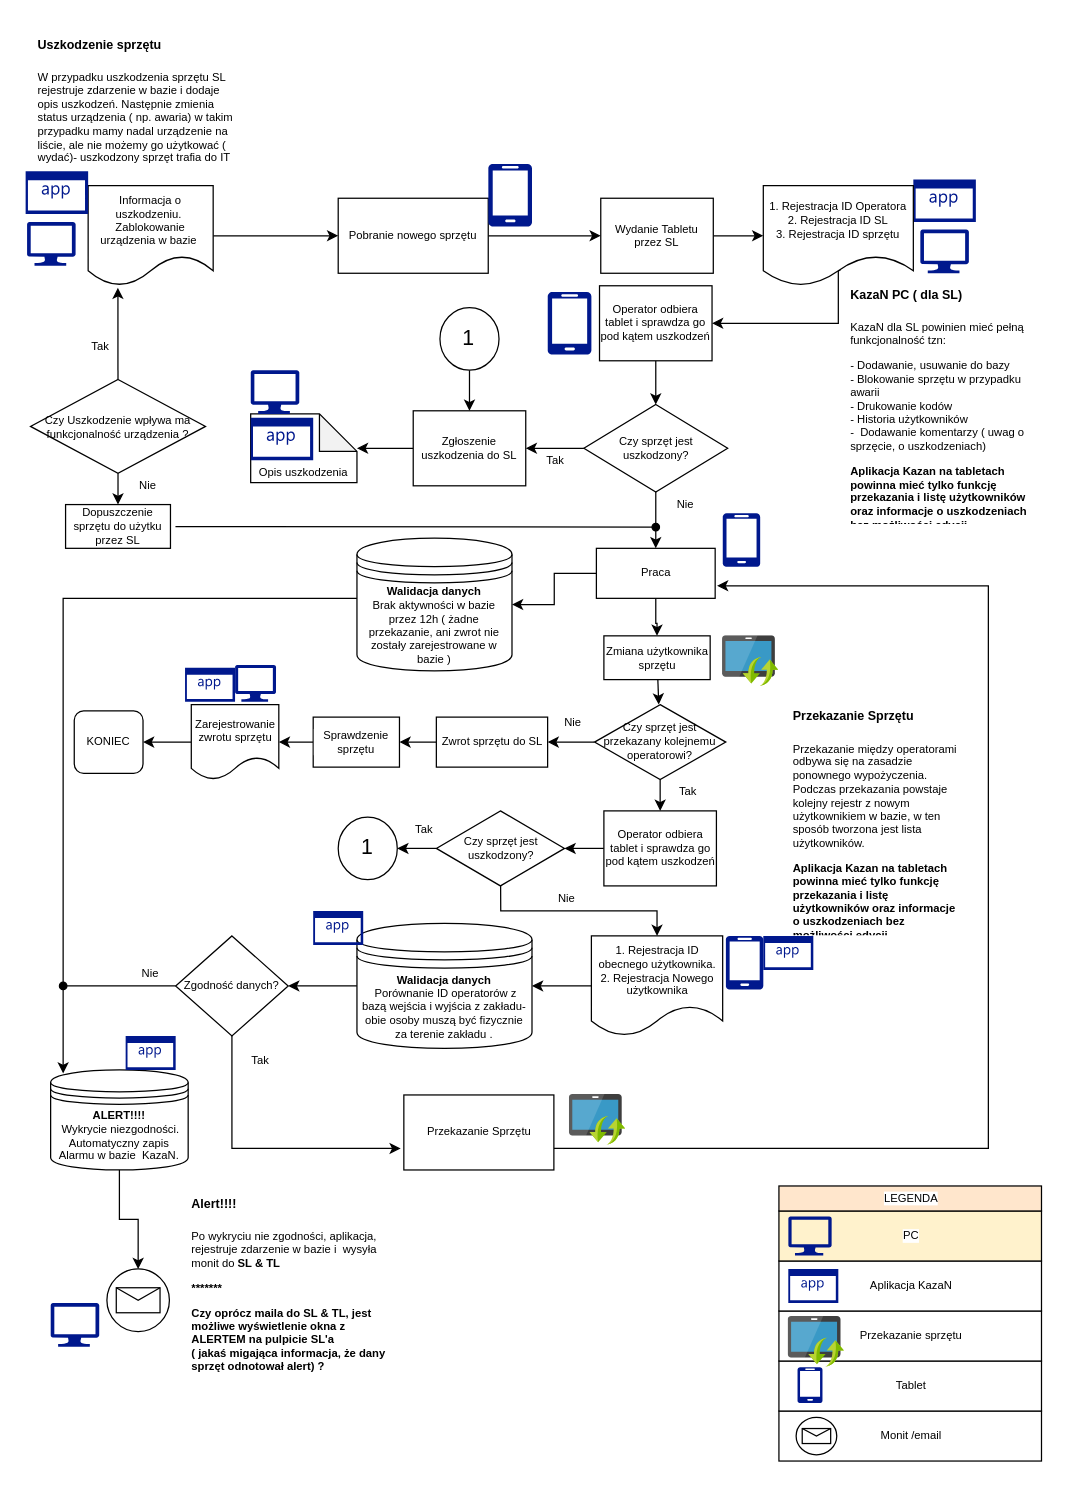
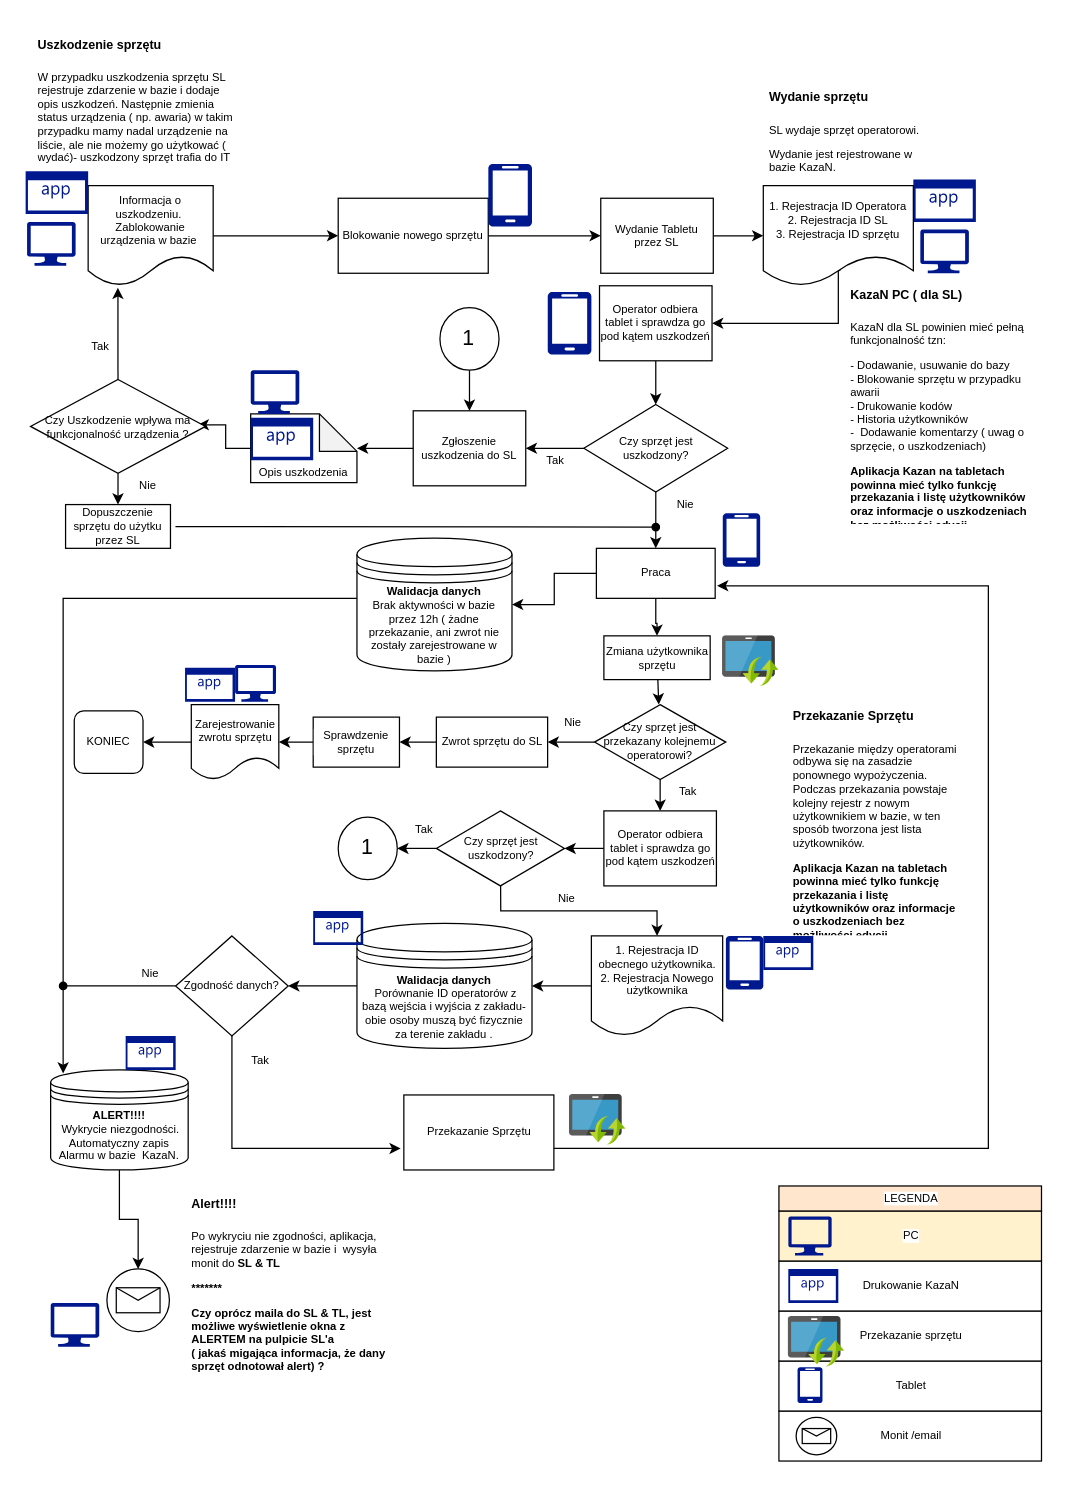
none -> (844, 129)
(413, 236) -> (413, 236)
none -> (226, 439)
(911, 1286) -> (911, 1286)
